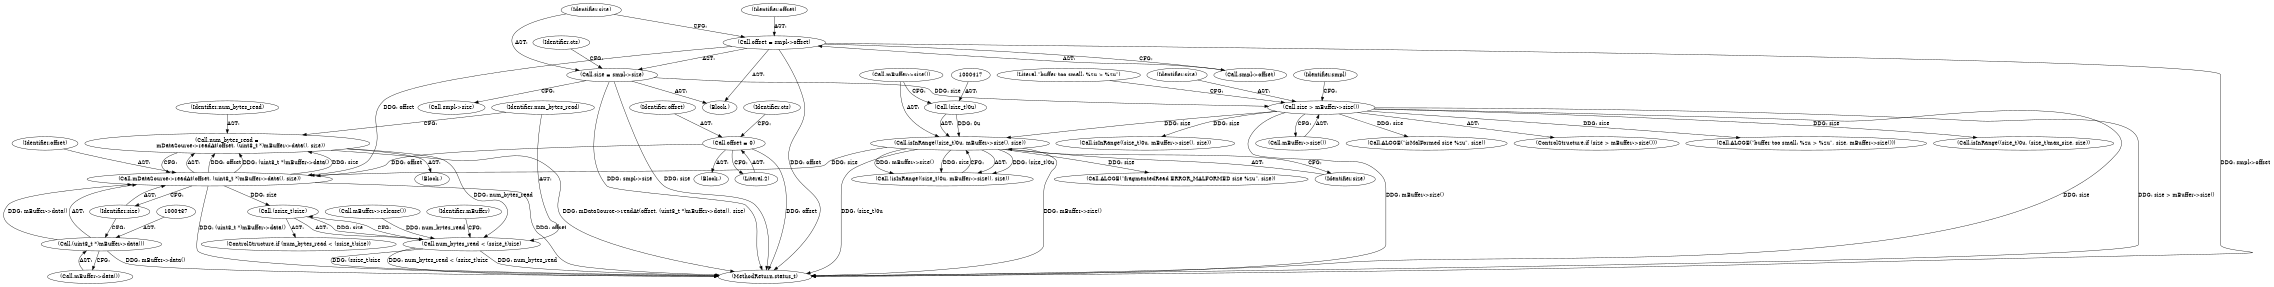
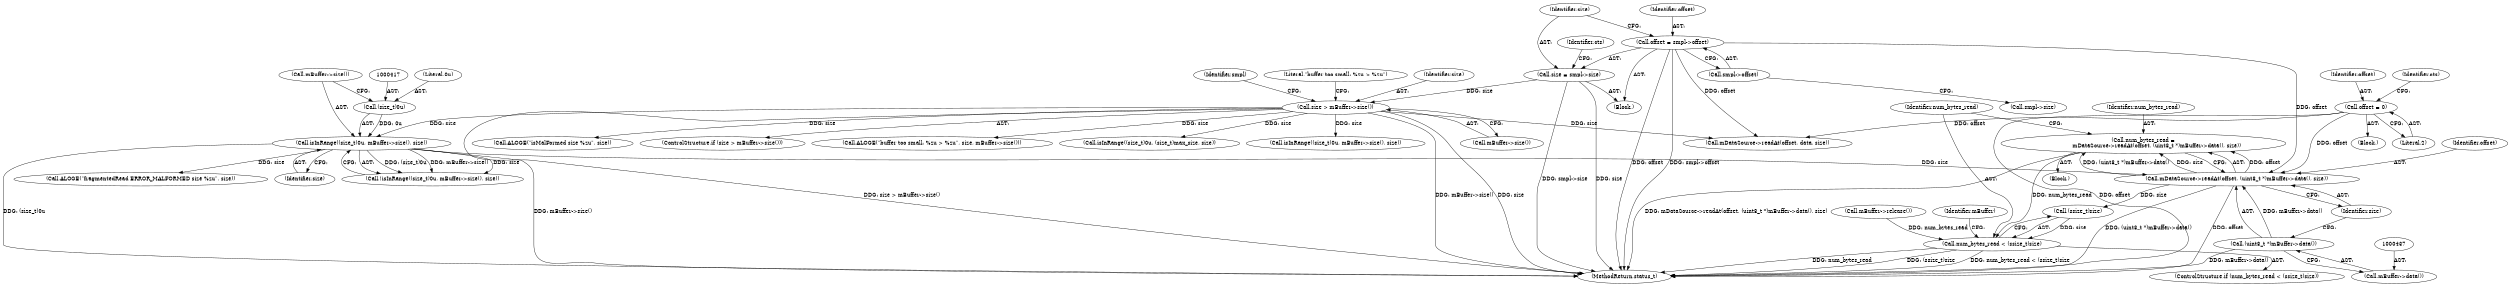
none -> (438, 75)
(532, 91) -> (1886, 88)
none -> (1768, 143)
(290, 226) -> (2170, 251)
(142, 227) -> (2394, 259)
